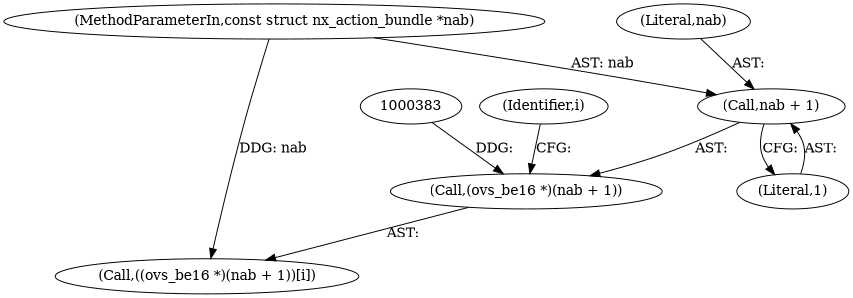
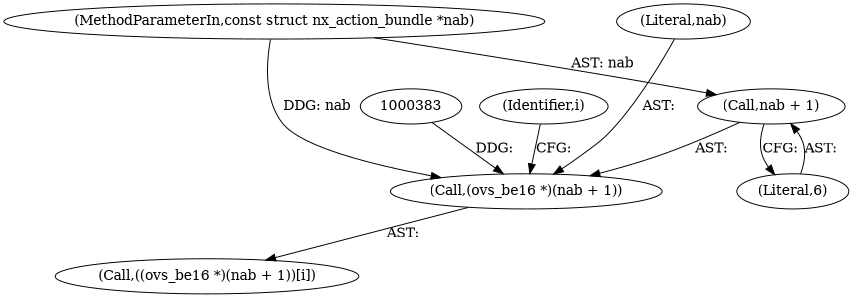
(724, 61) -> (627, 112)
(239, 143) -> (312, 143)
(793, 191) -> (793, 191)
